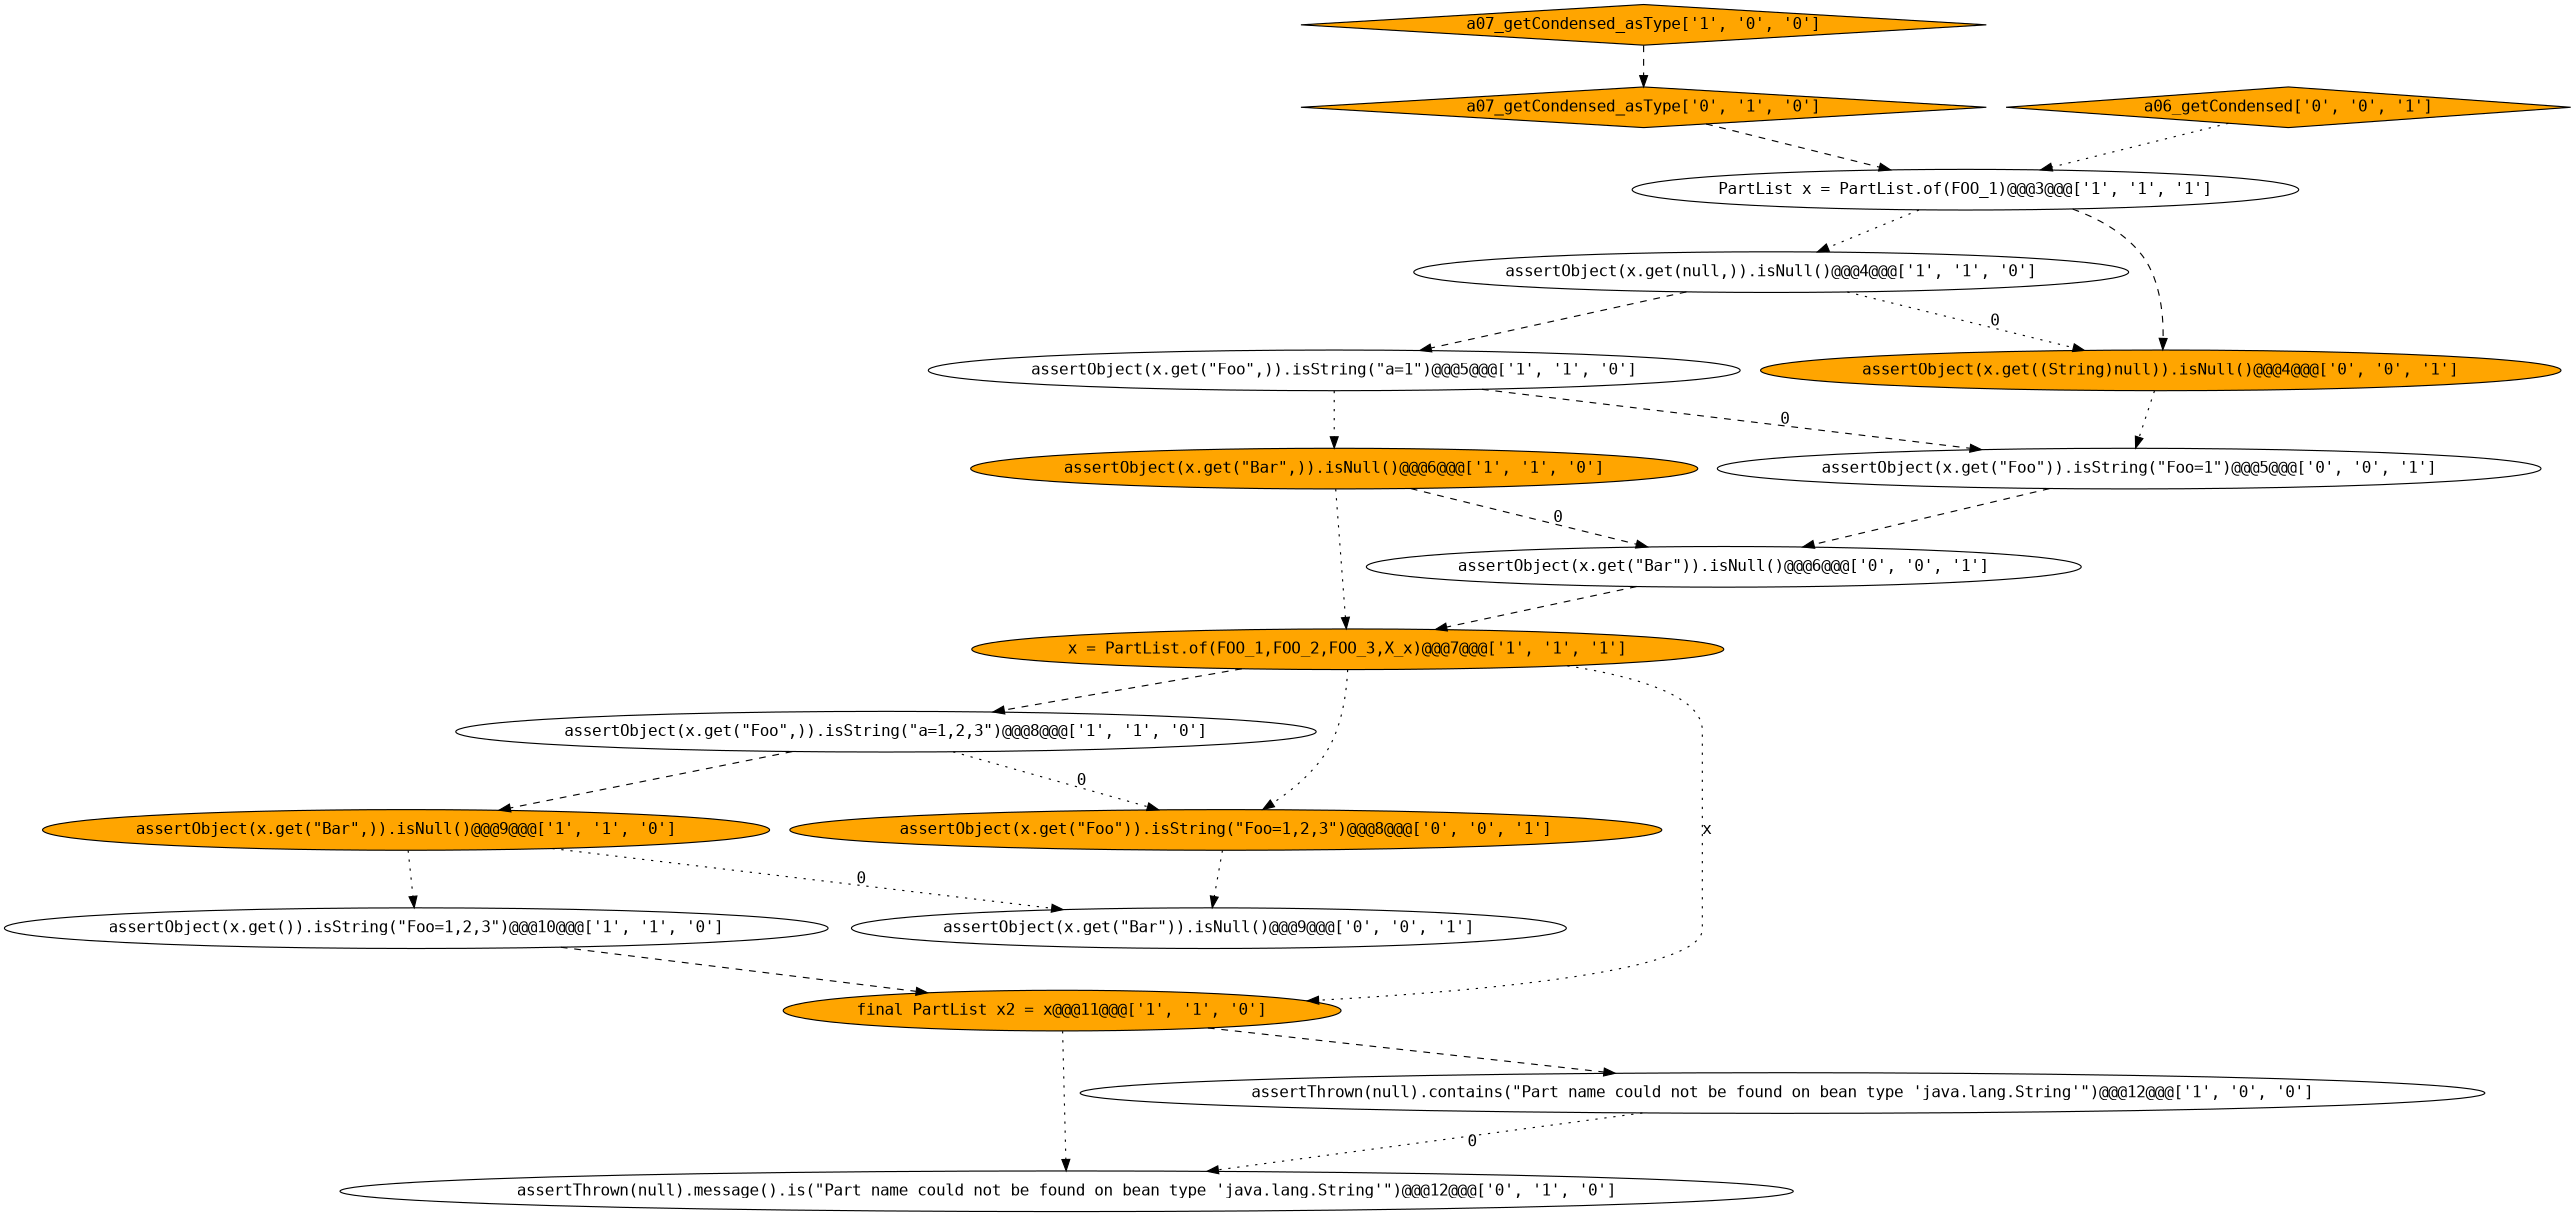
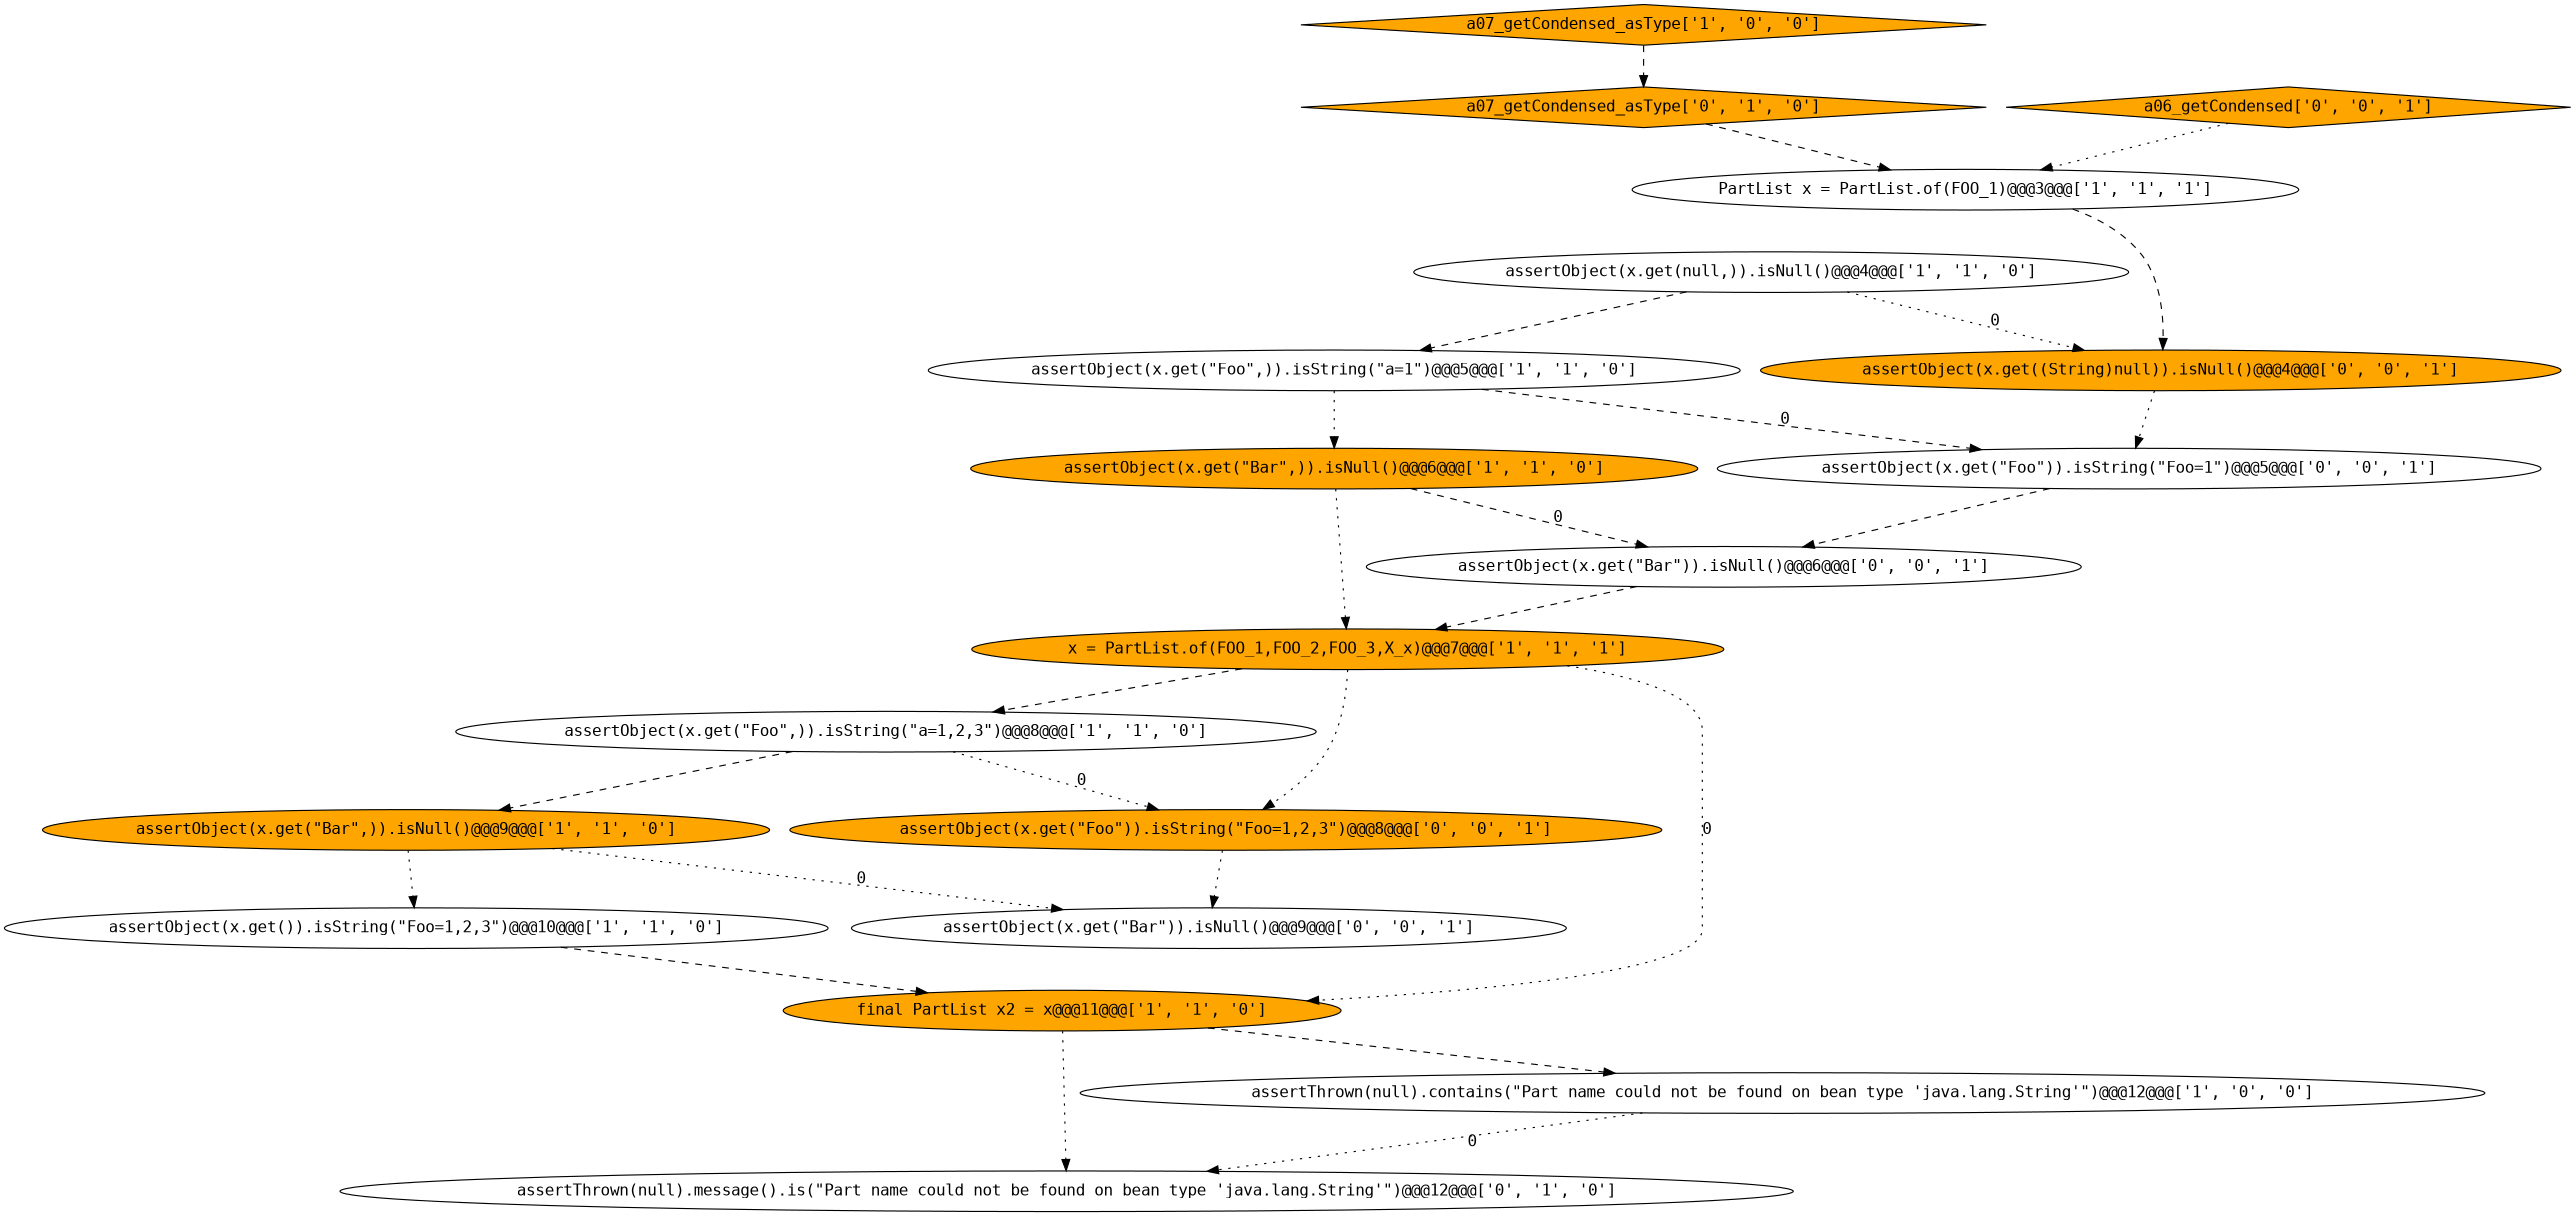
(1874, 229) -> none
(1707, 830) -> (1707, 830)
